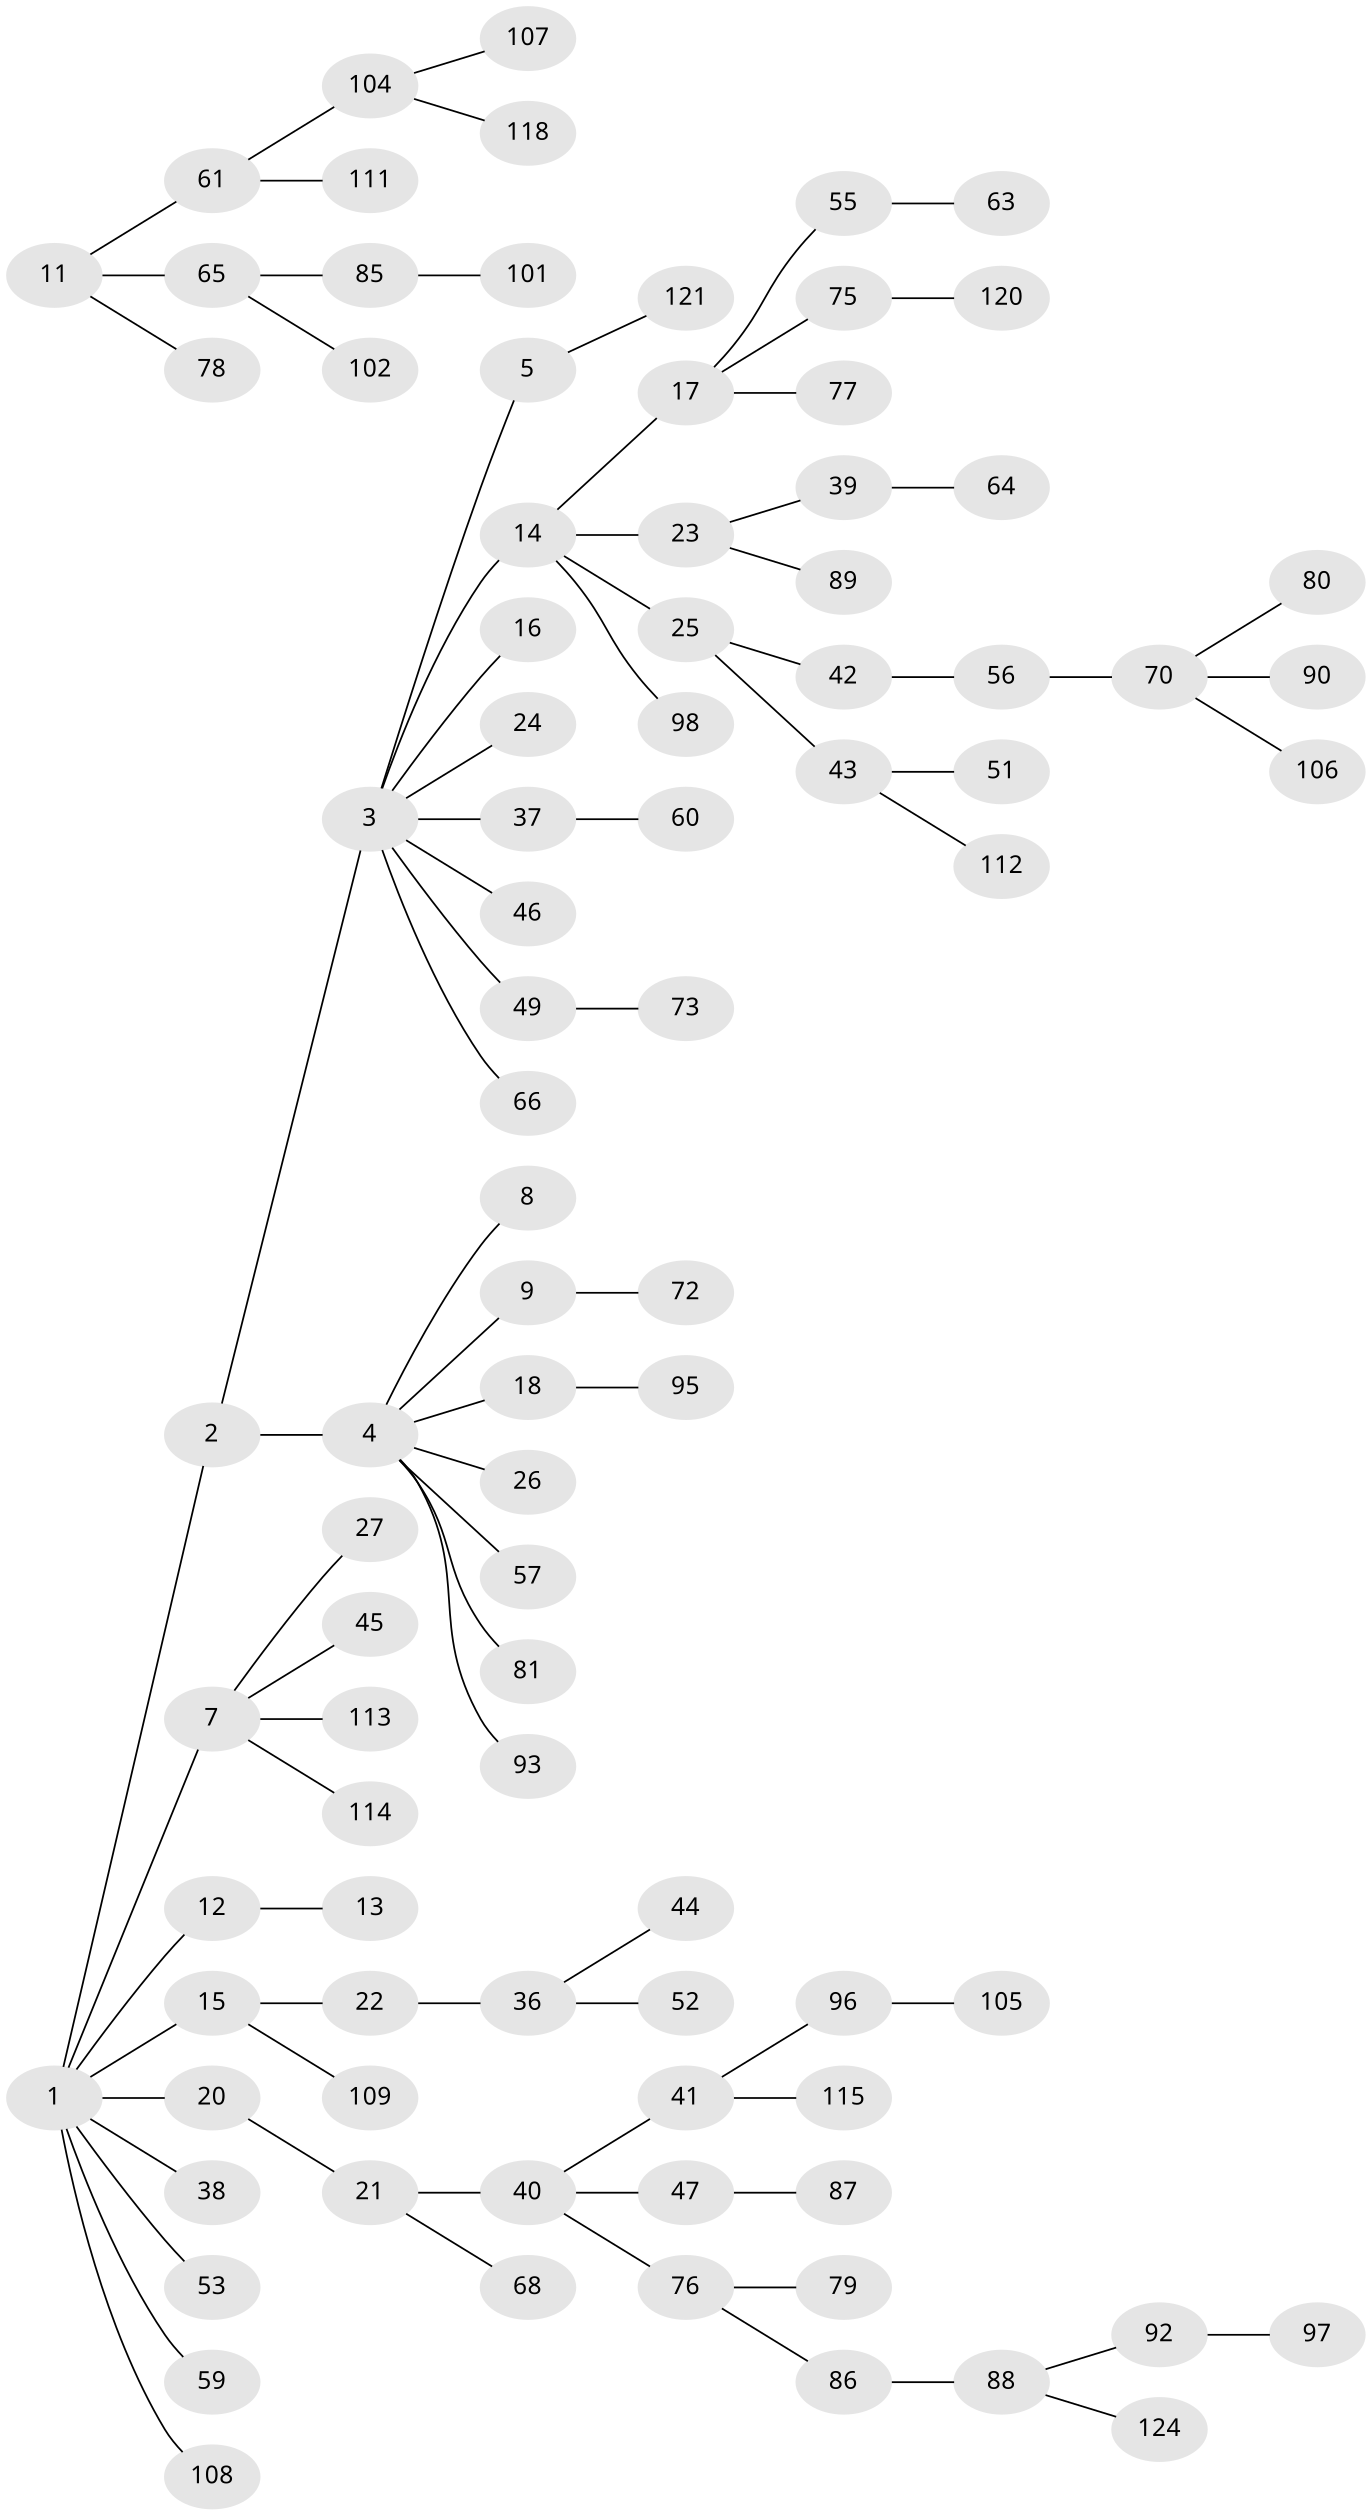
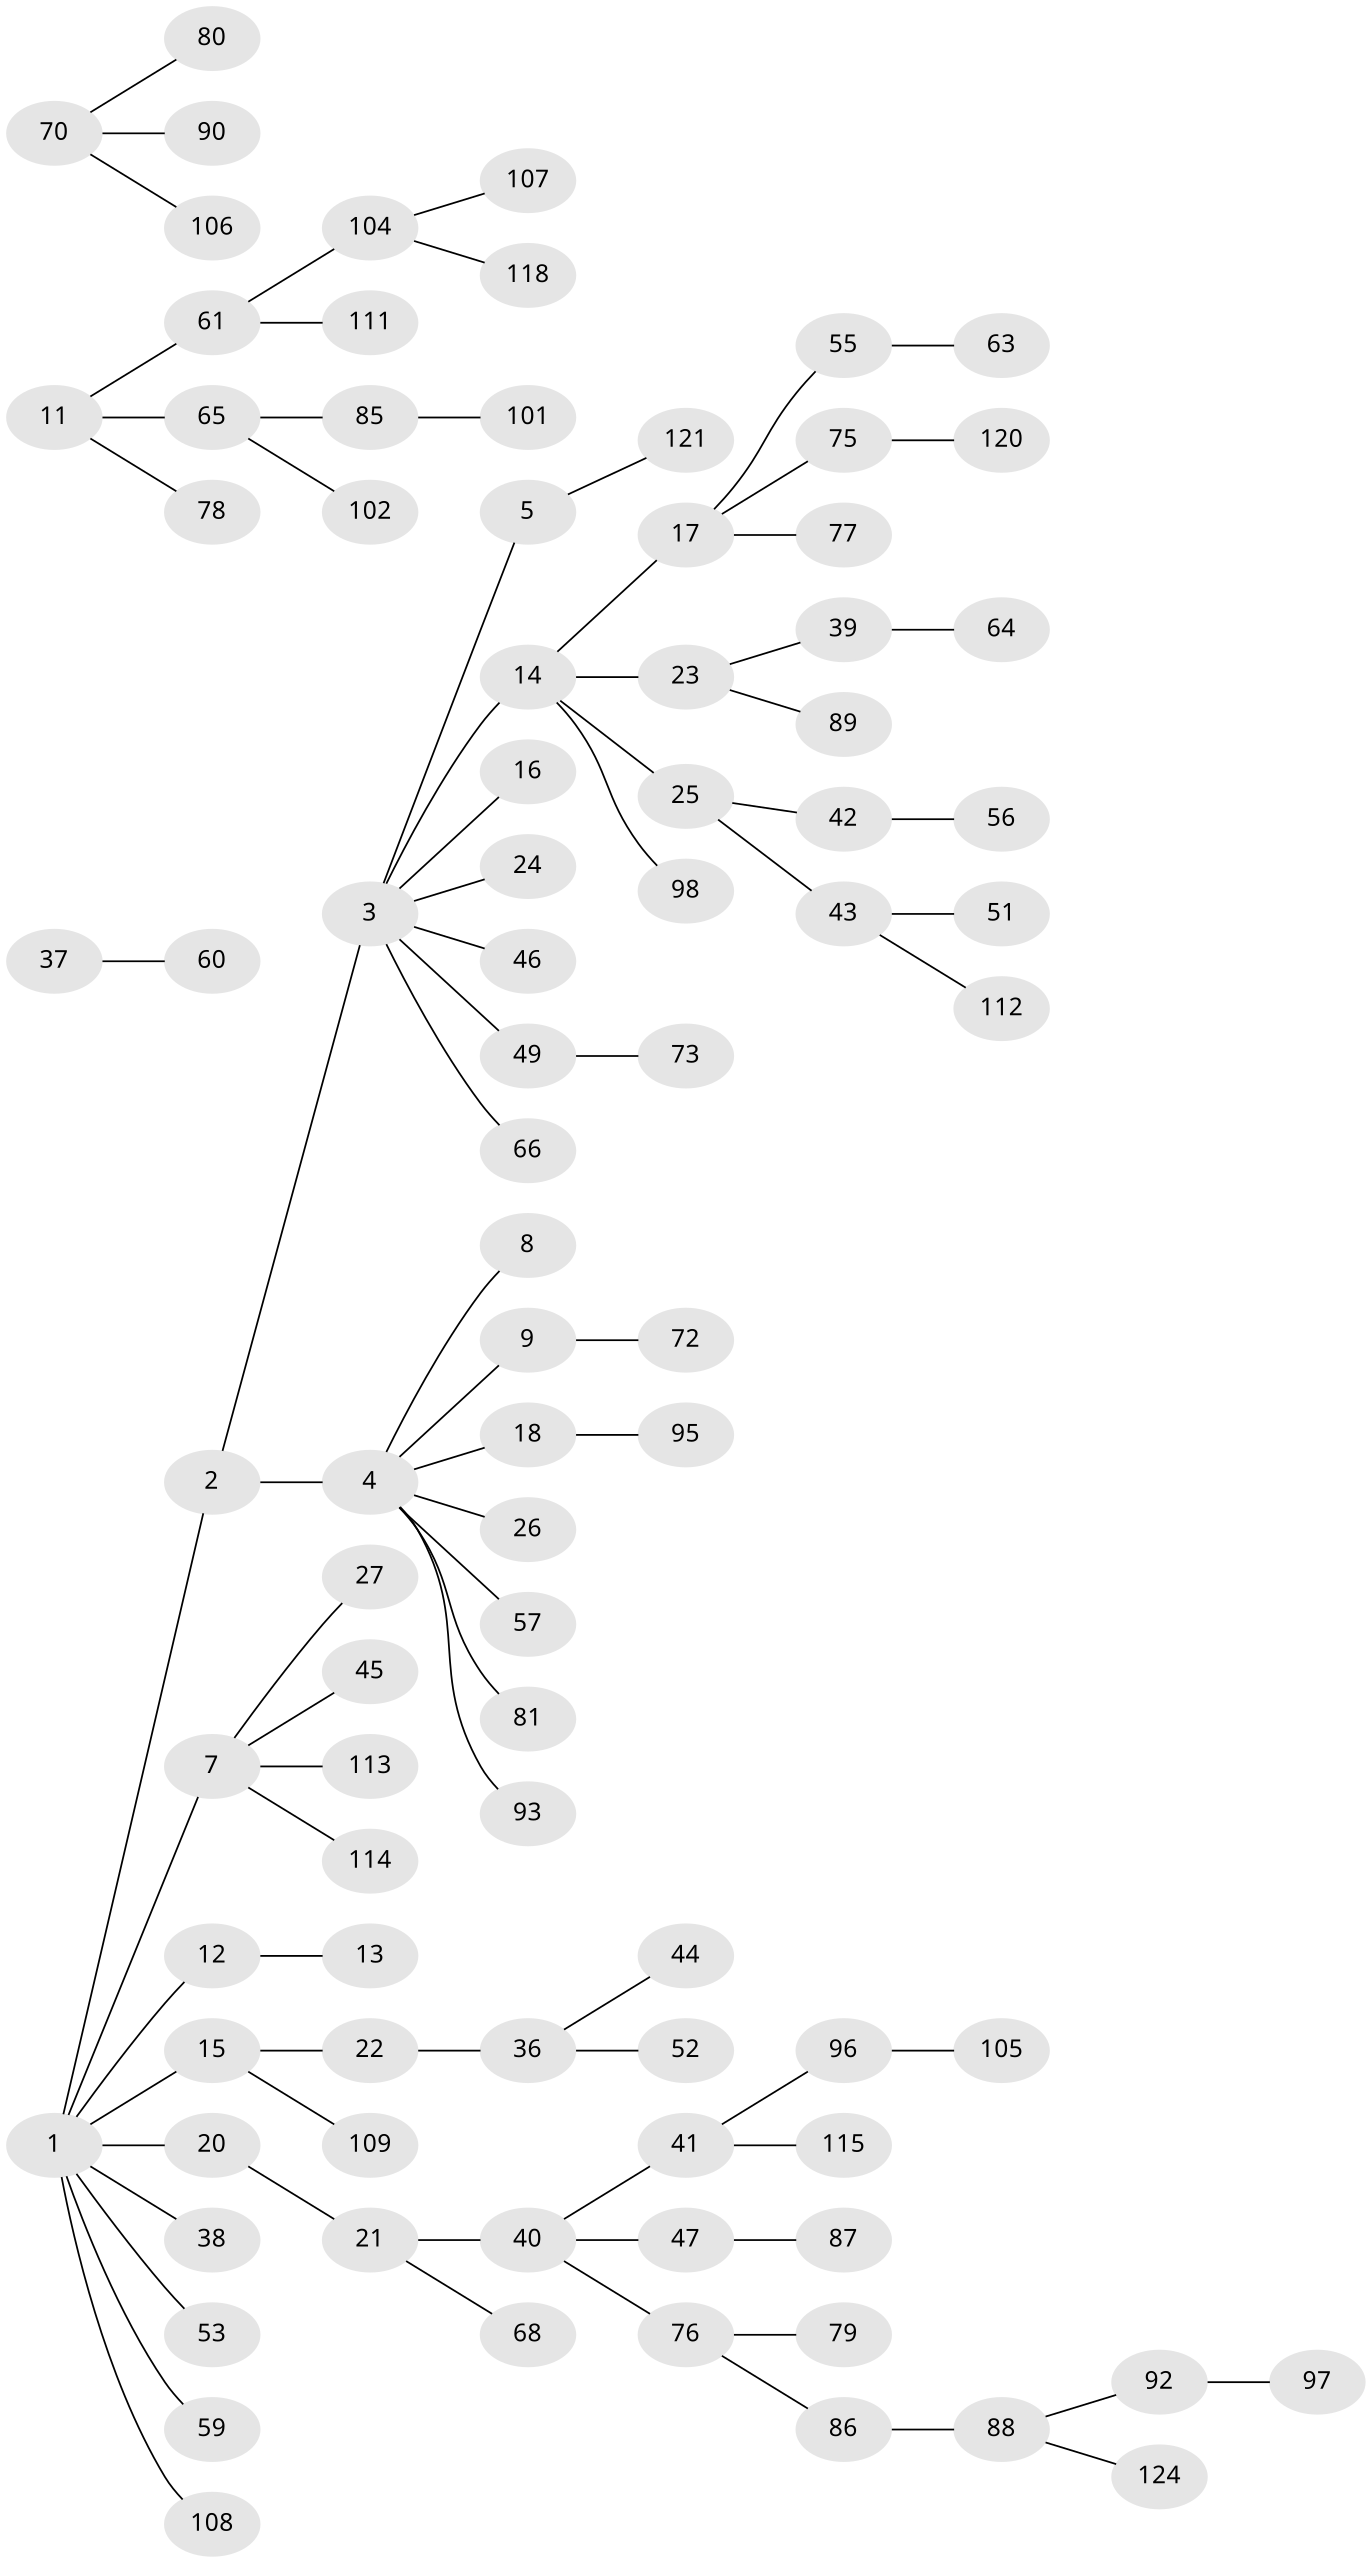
(1081, 677) -> none
(449, 819) -> none
